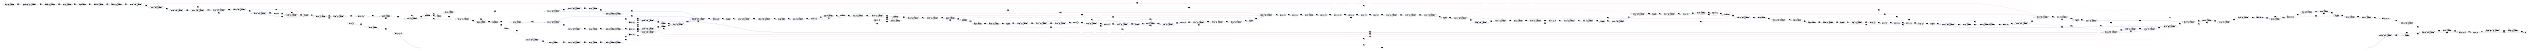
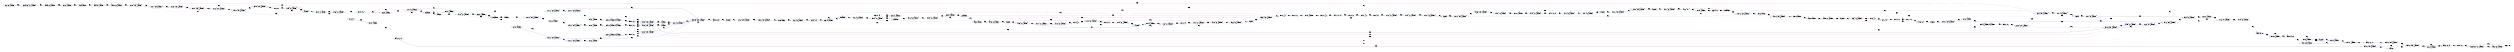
(2316, 12) -> (2329, 43)
